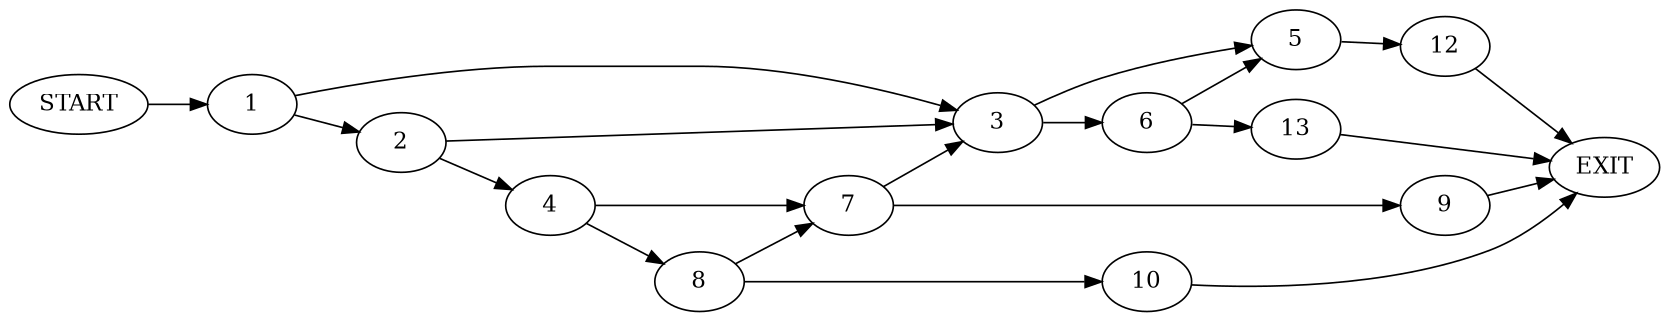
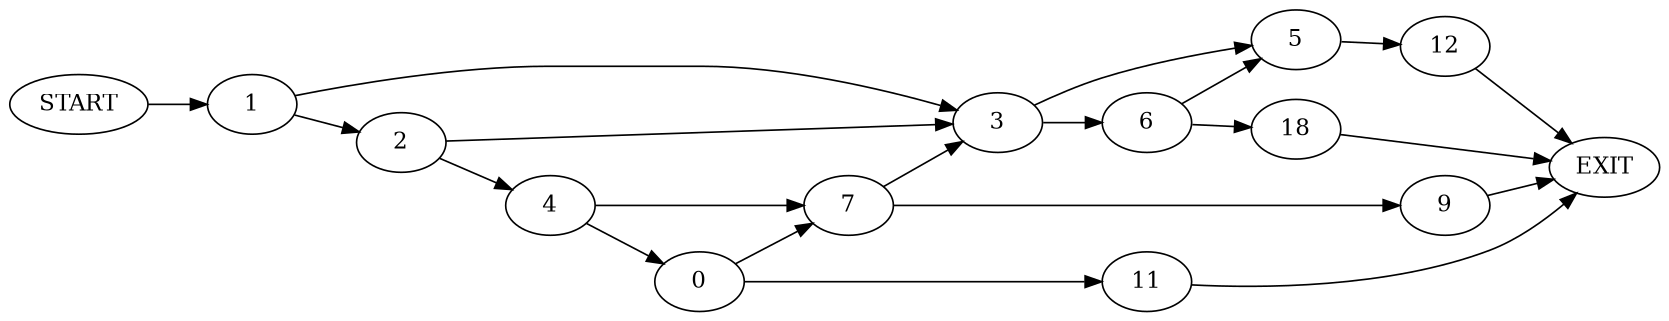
(1296, 129) -> (1296, 129)
(700, 282) -> (700, 282)
(1147, 282) -> (1147, 282)
